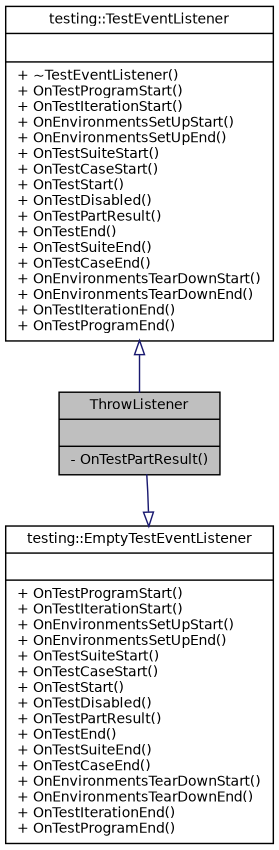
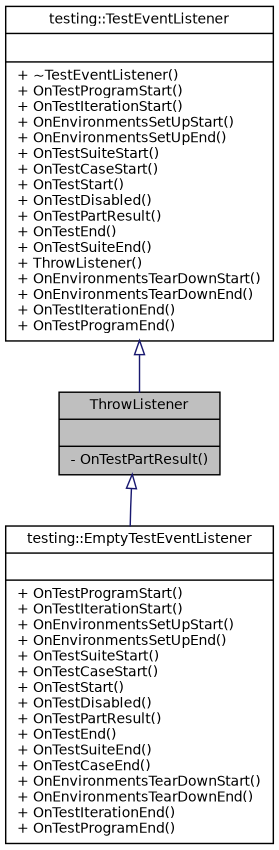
(84, 263) -> (80, 263)
(148, 493) -> (131, 508)
